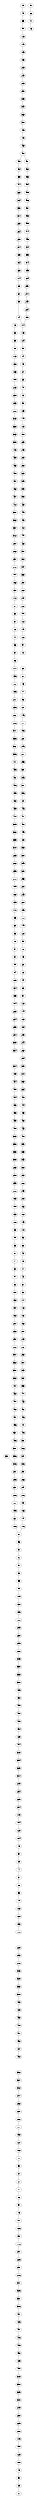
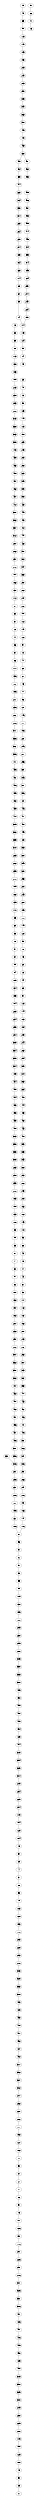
(23, 154) -> (23, 154)
(27, 185) -> none
(23, 372) -> none
none -> (23, 661)
none -> (15, 1059)
(15, 1433) -> (15, 1433)
none -> (19, 1940)
none -> (19, 2065)
